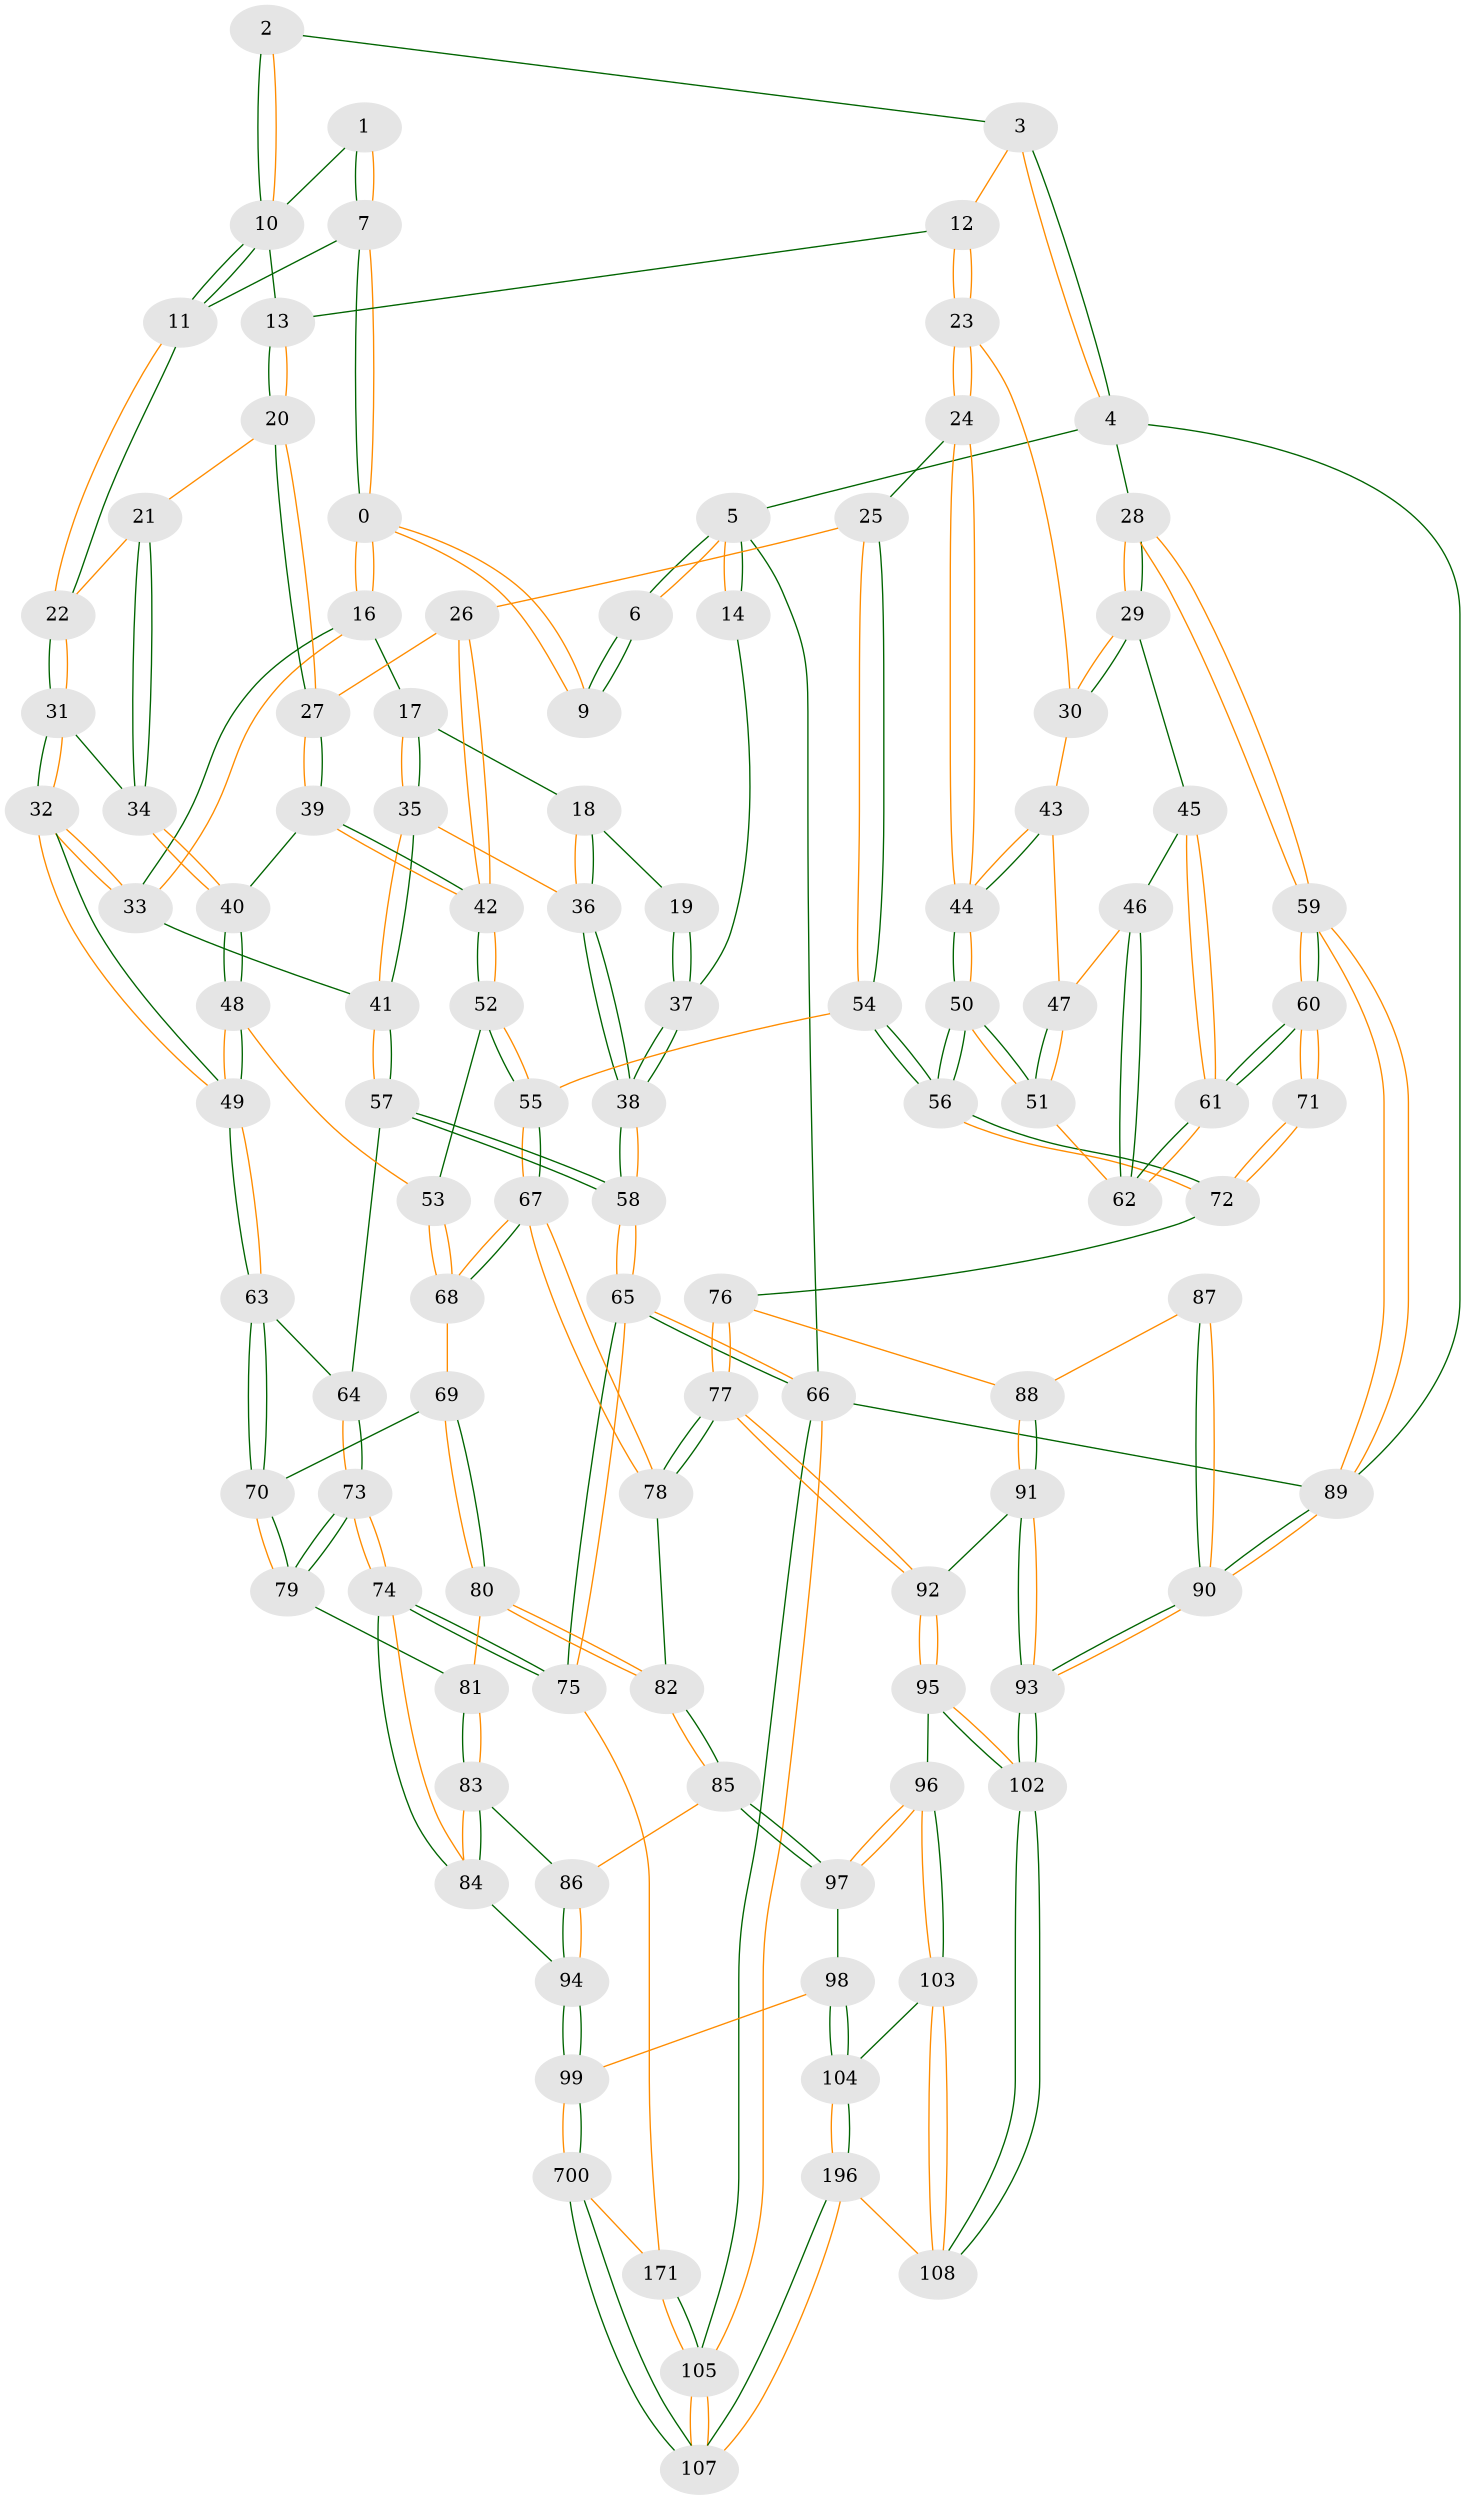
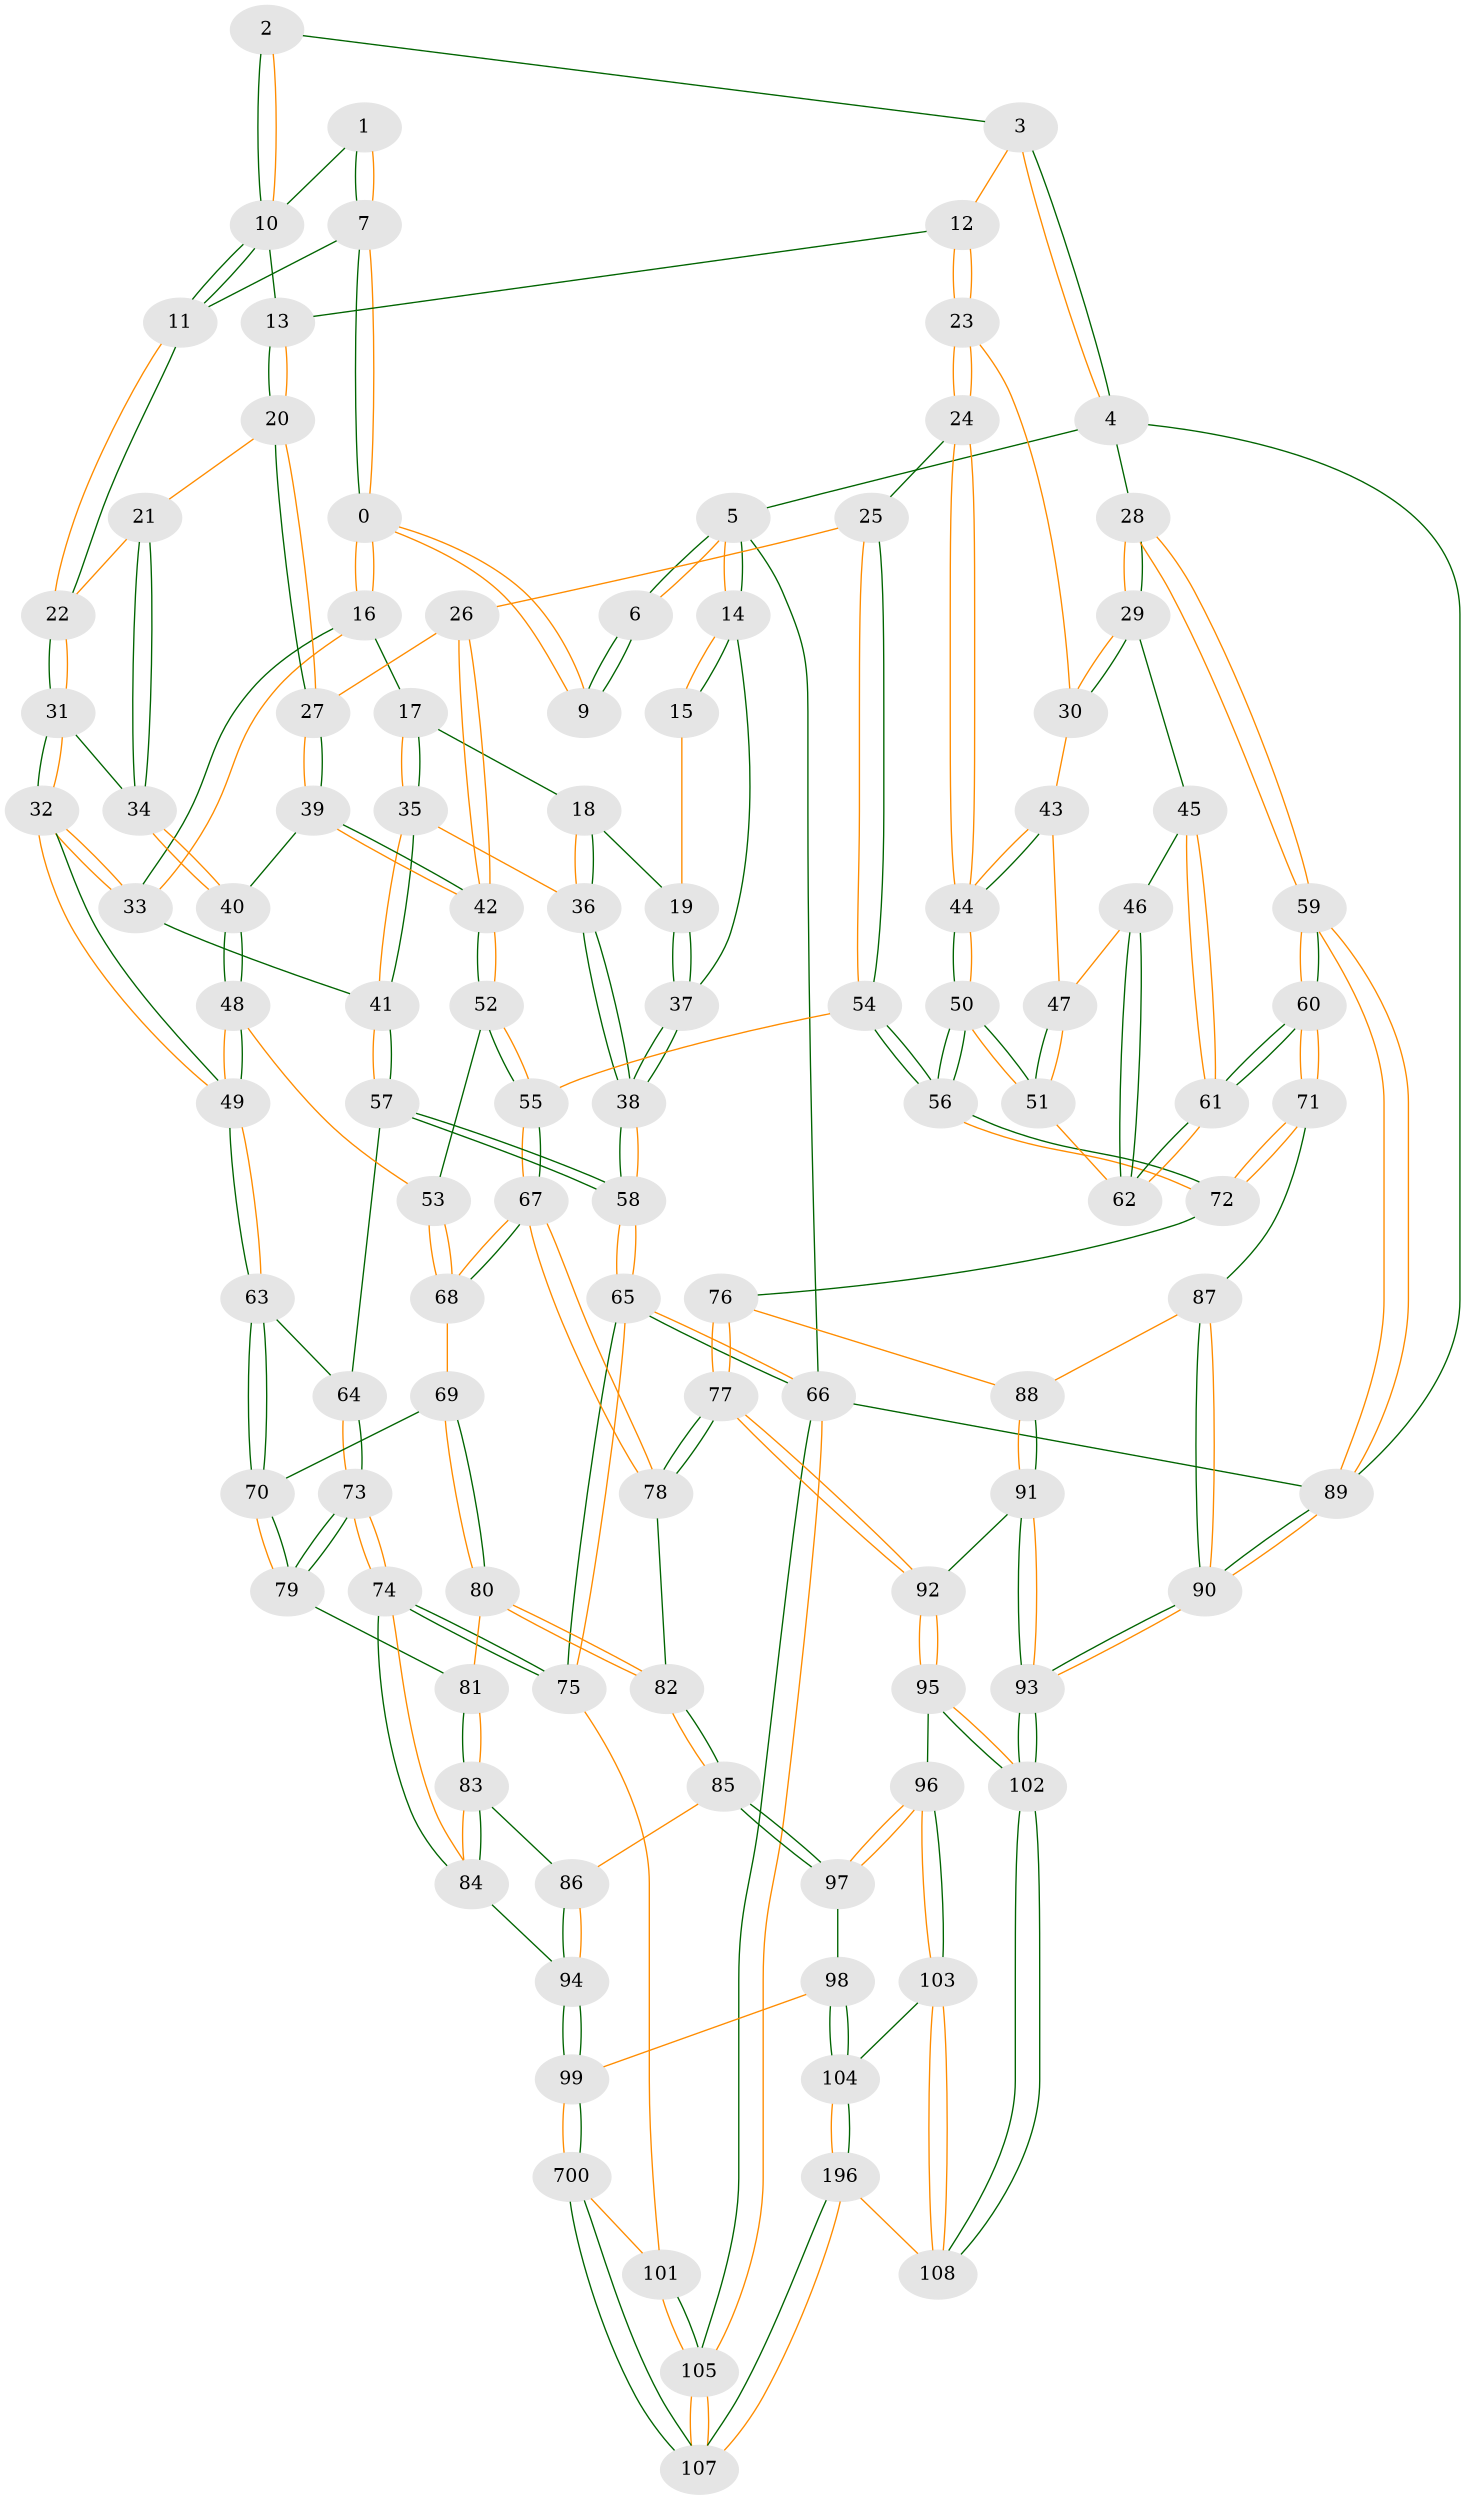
none -> (682, 713)
none -> (1279, 1210)
(662, 2275) -> (662, 2275)
